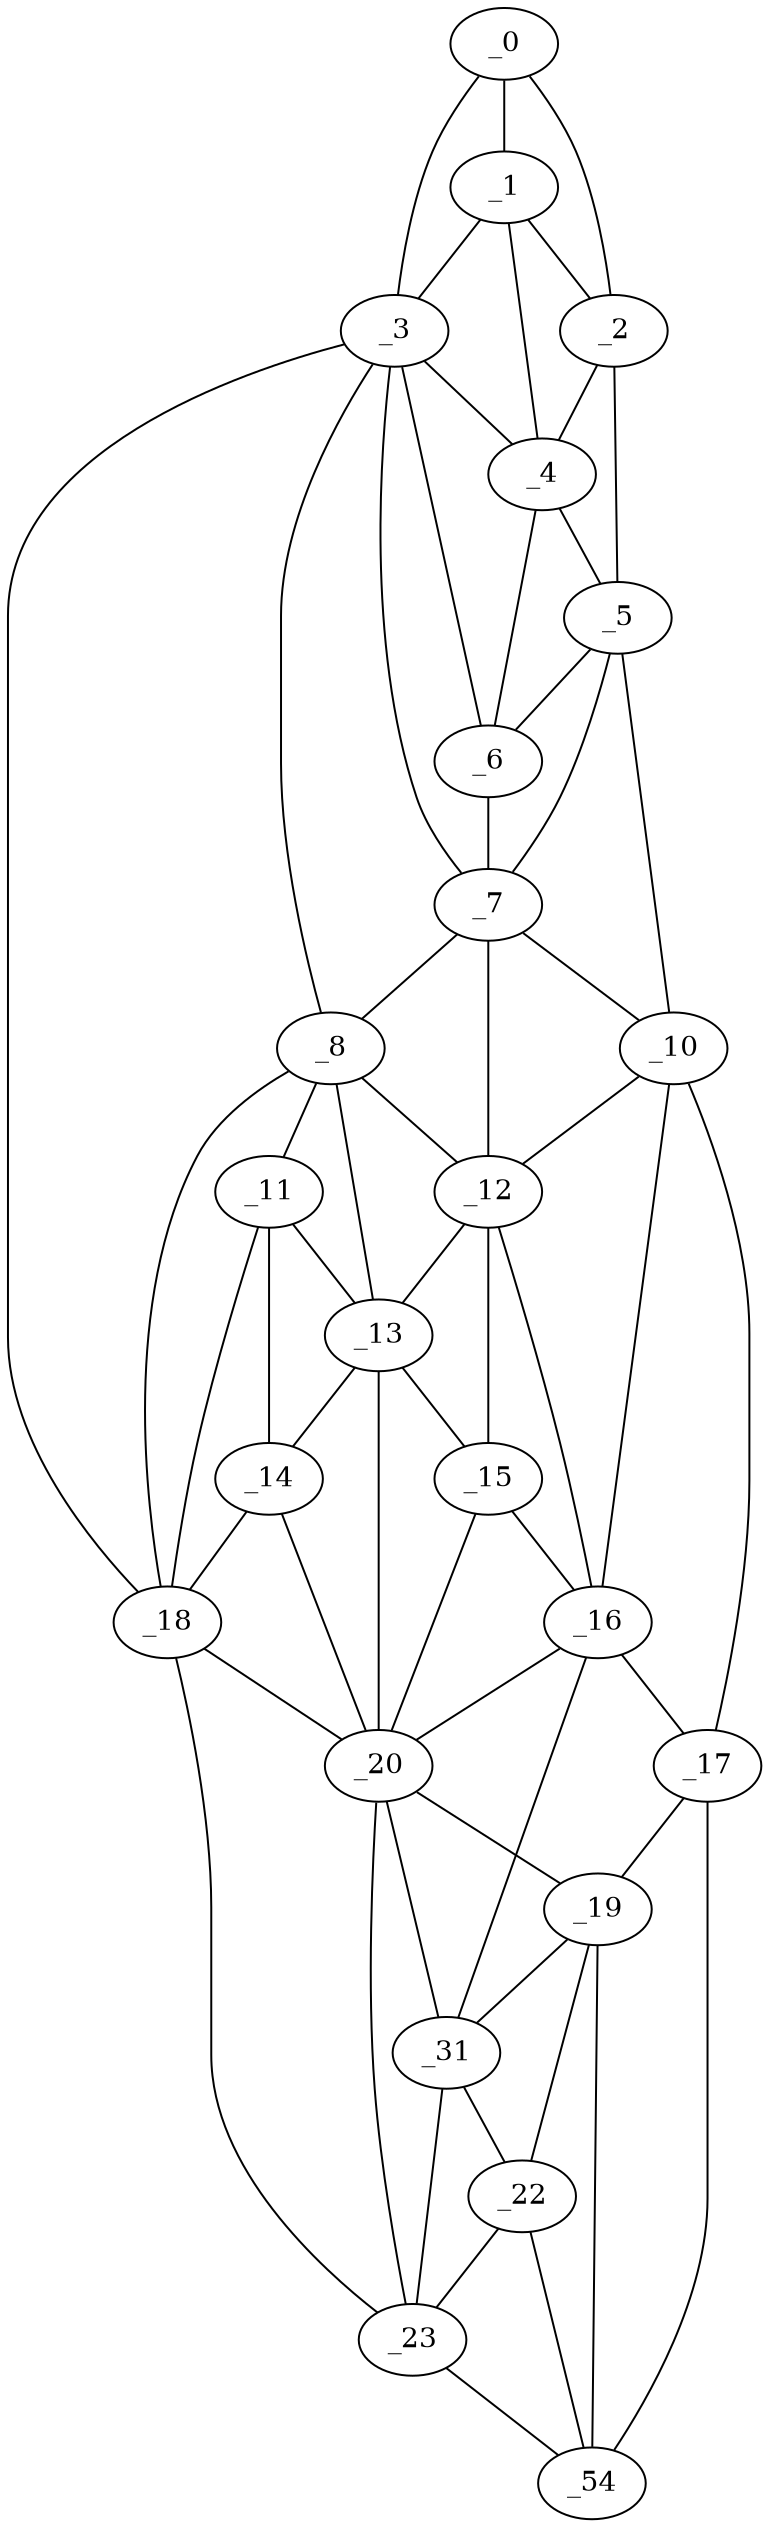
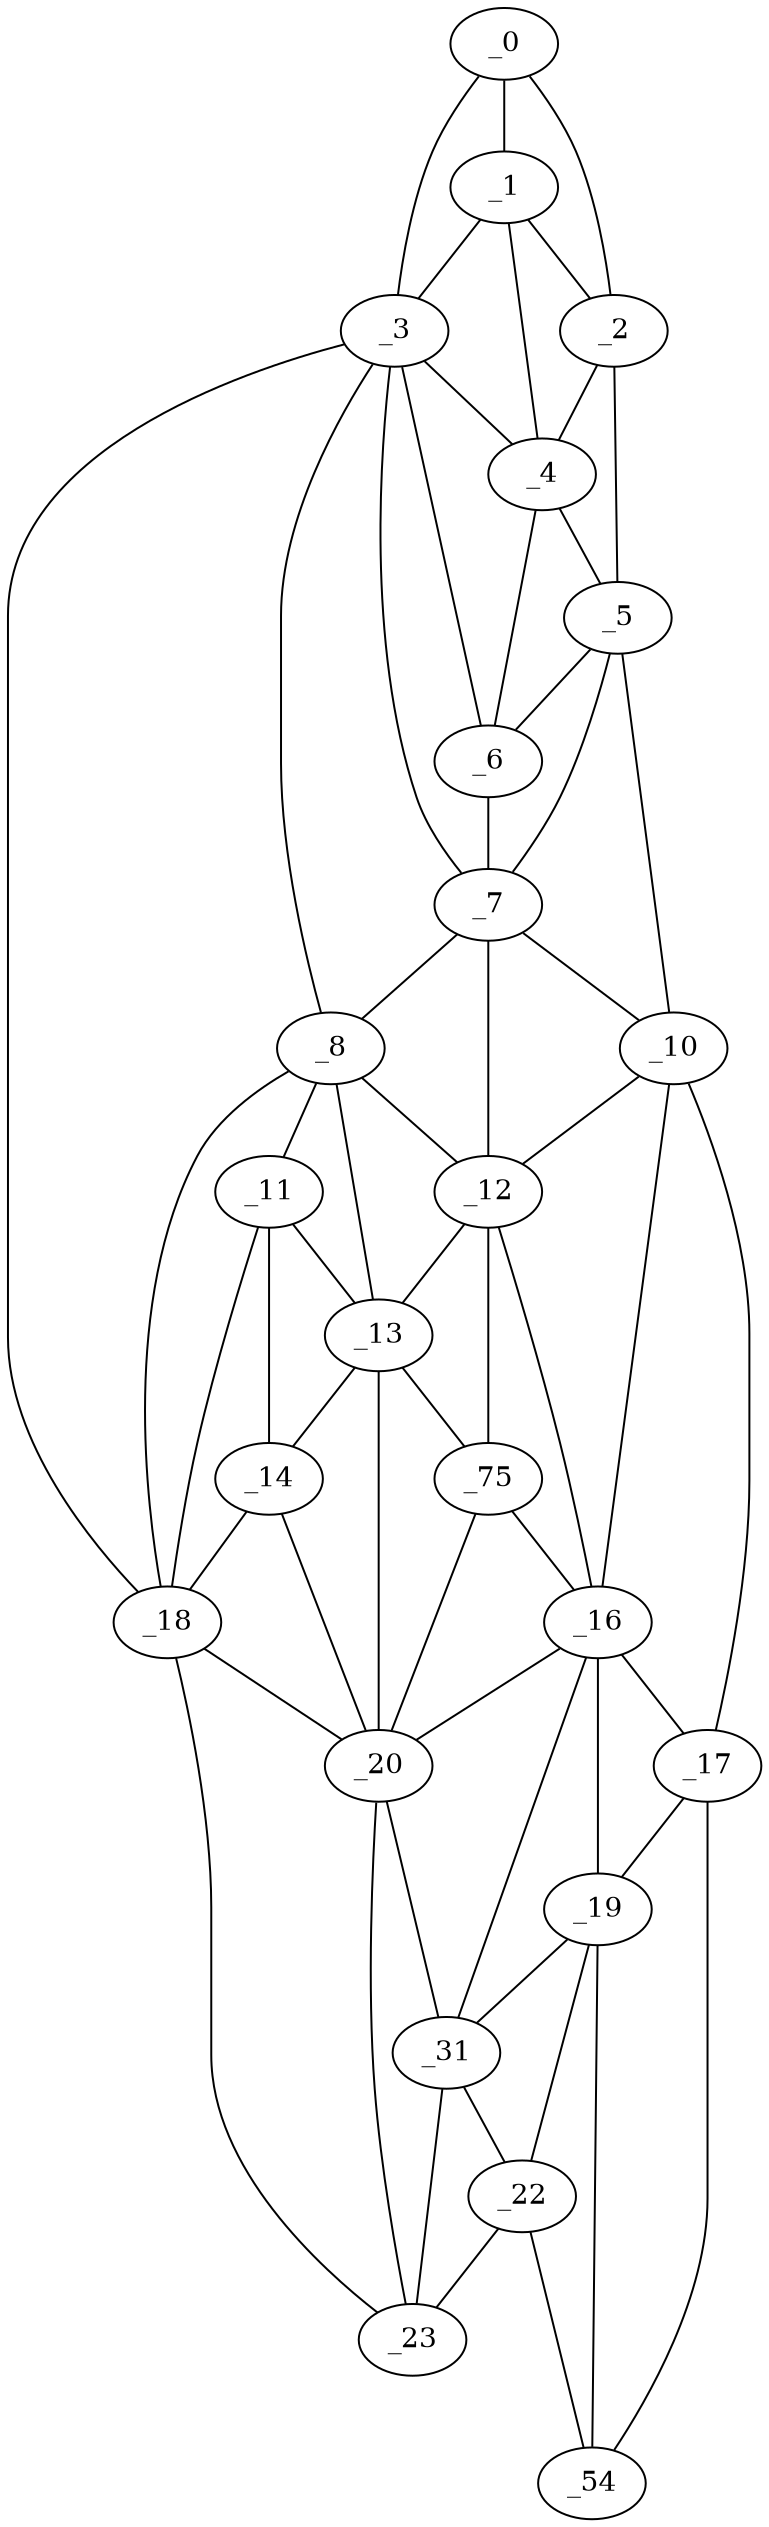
(488, 1479) -> (488, 1479)
(489, 1838) -> (598, 1766)
(502, 2412) -> none
